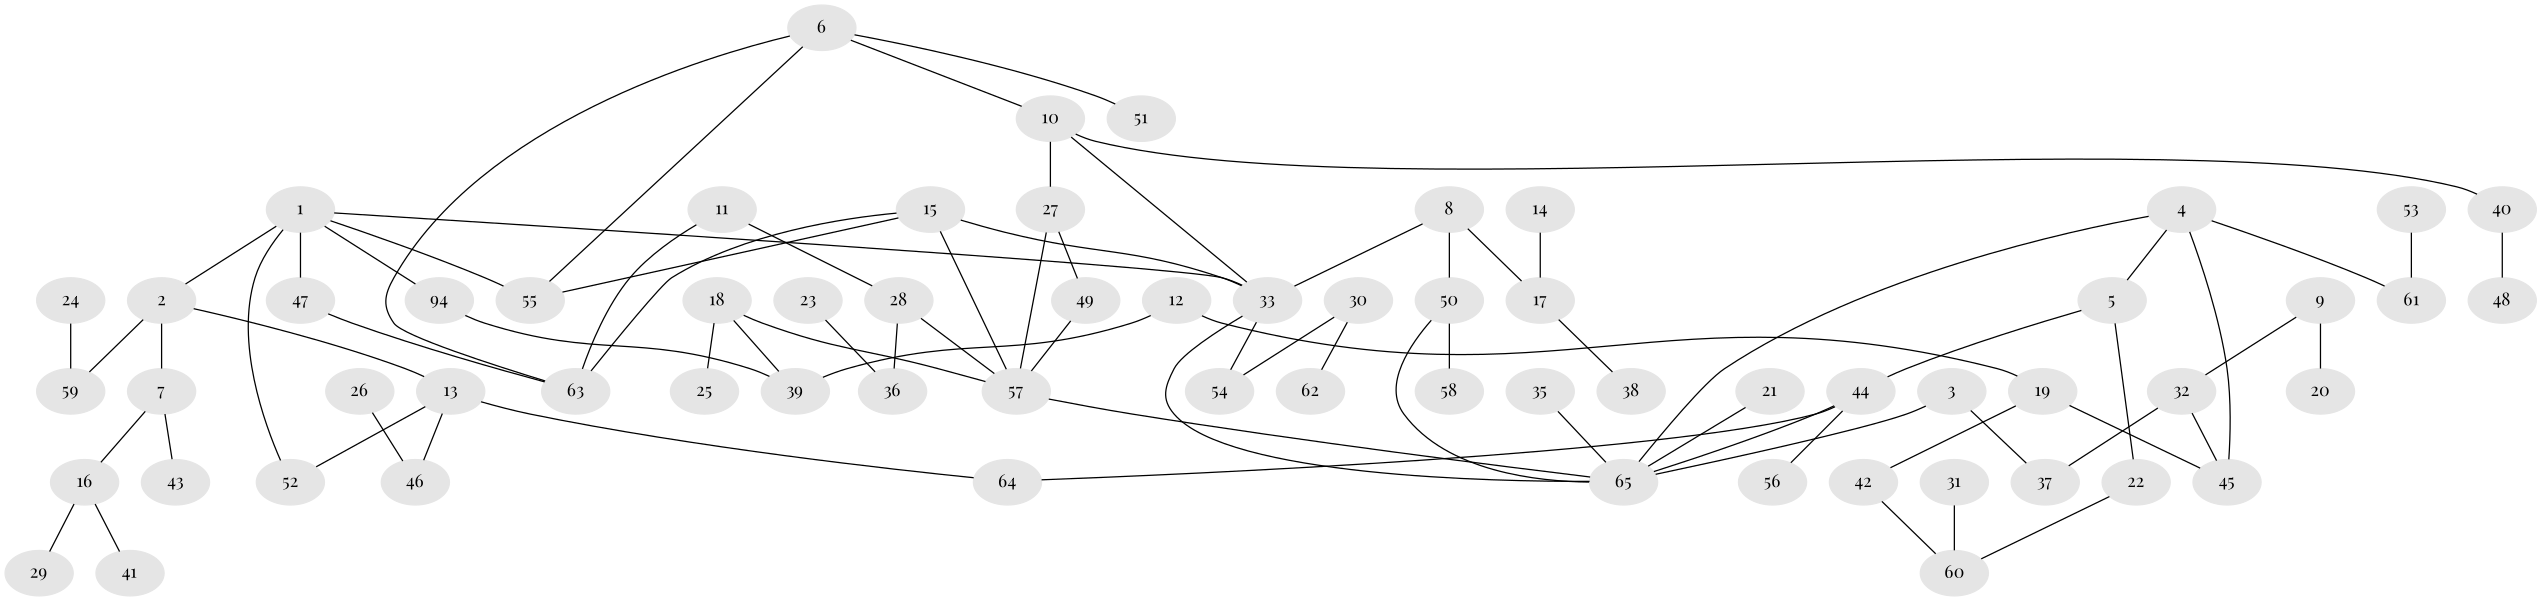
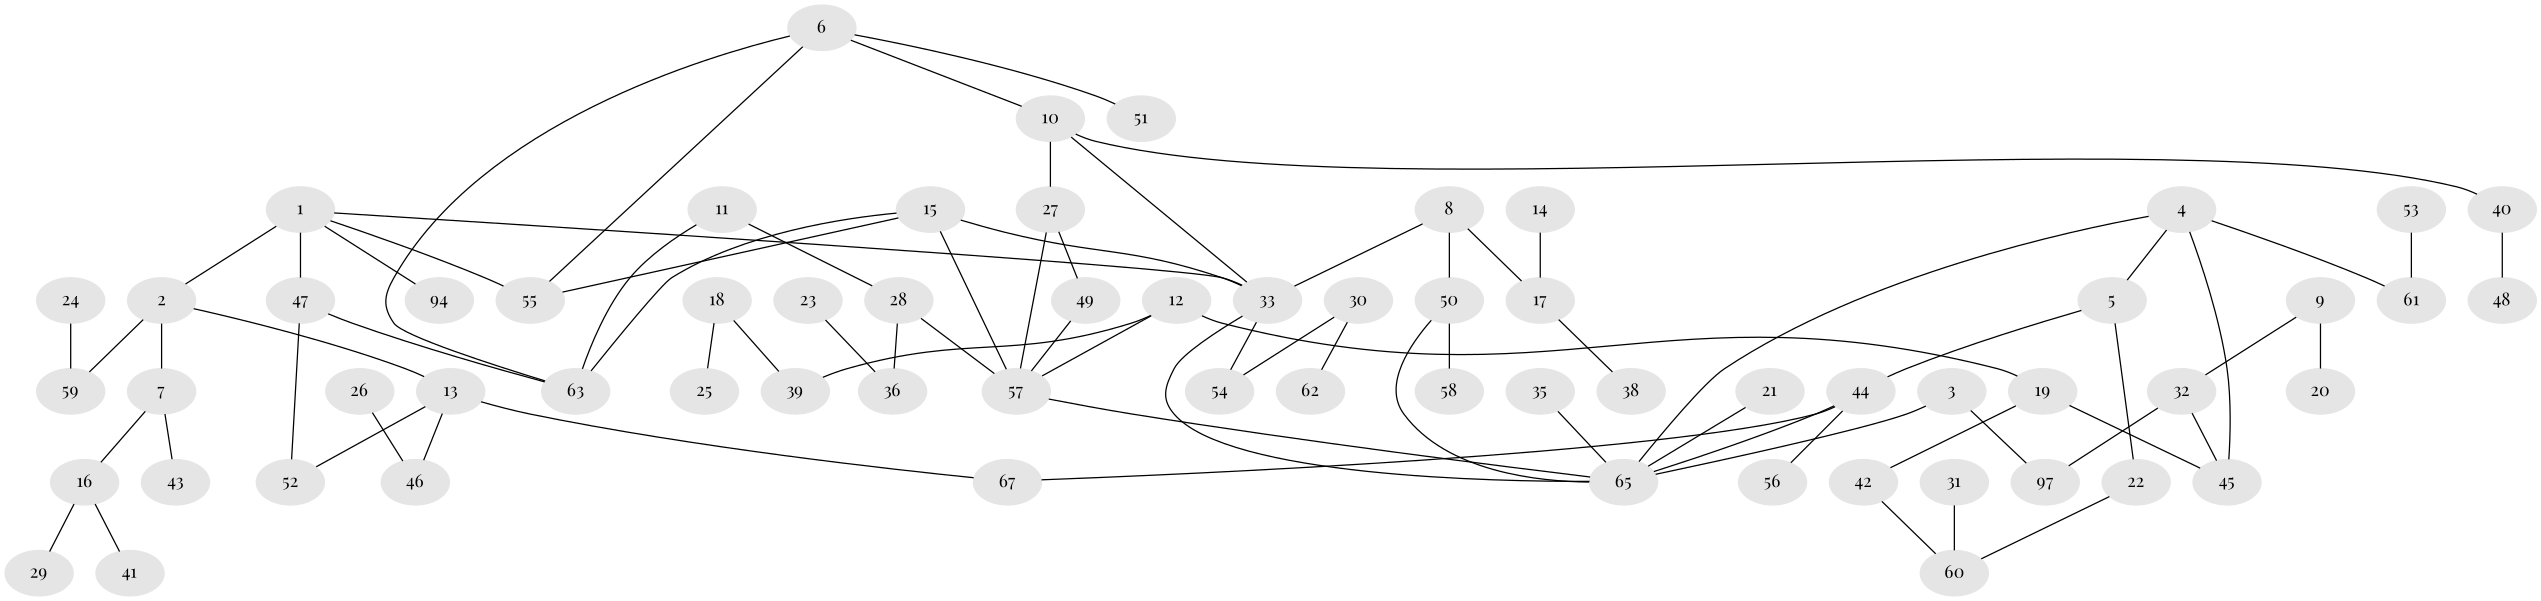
(249, 343) -> (295, 391)
(625, 346) -> none
(870, 353) -> (1097, 346)
(1007, 482) -> (1007, 482)
(2045, 482) -> (2045, 482)
